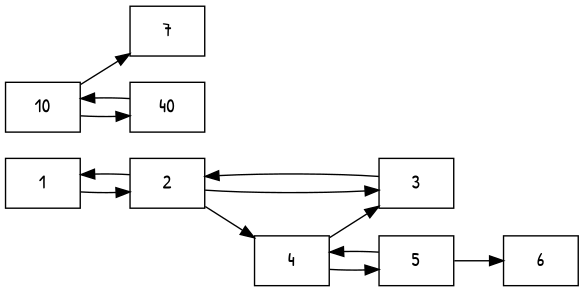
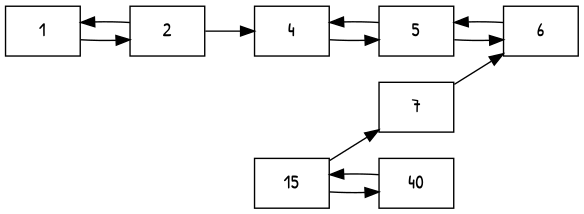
none -> (486, 22)
none -> (473, 73)
(43, 107) -> (292, 183)
(416, 183) -> none
